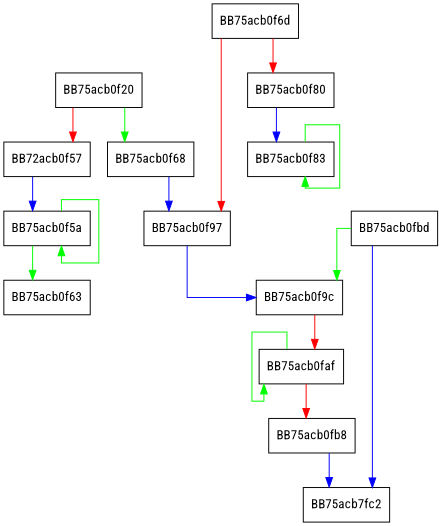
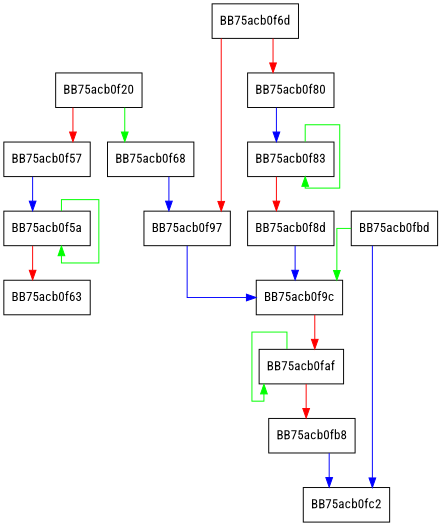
(47, 159) -> (47, 159)
none -> (291, 228)
(33, 258) -> (33, 258)
(346, 505) -> (346, 505)
